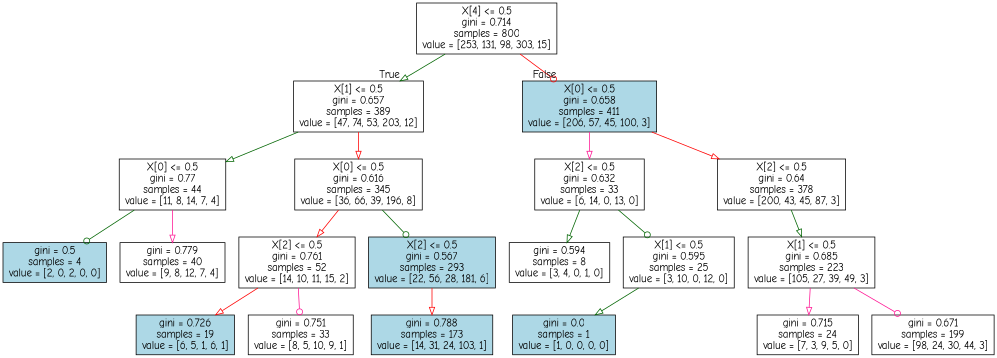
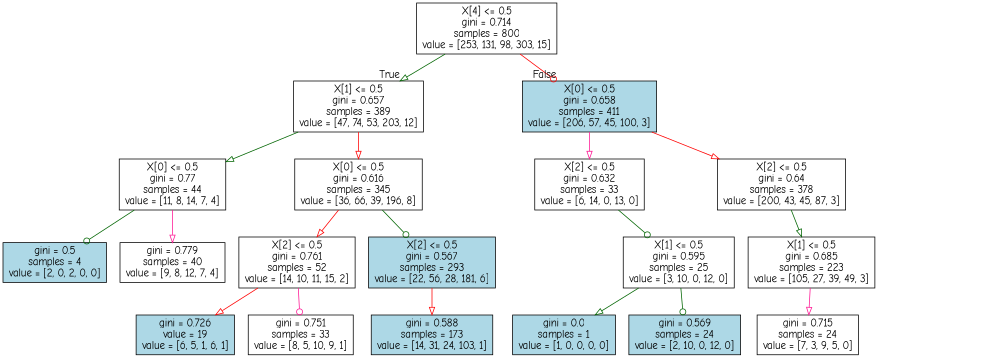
(560, 262) -> none
(185, 335) -> (185, 335)
(432, 335) -> (432, 335)
none -> (685, 335)
(933, 335) -> none
